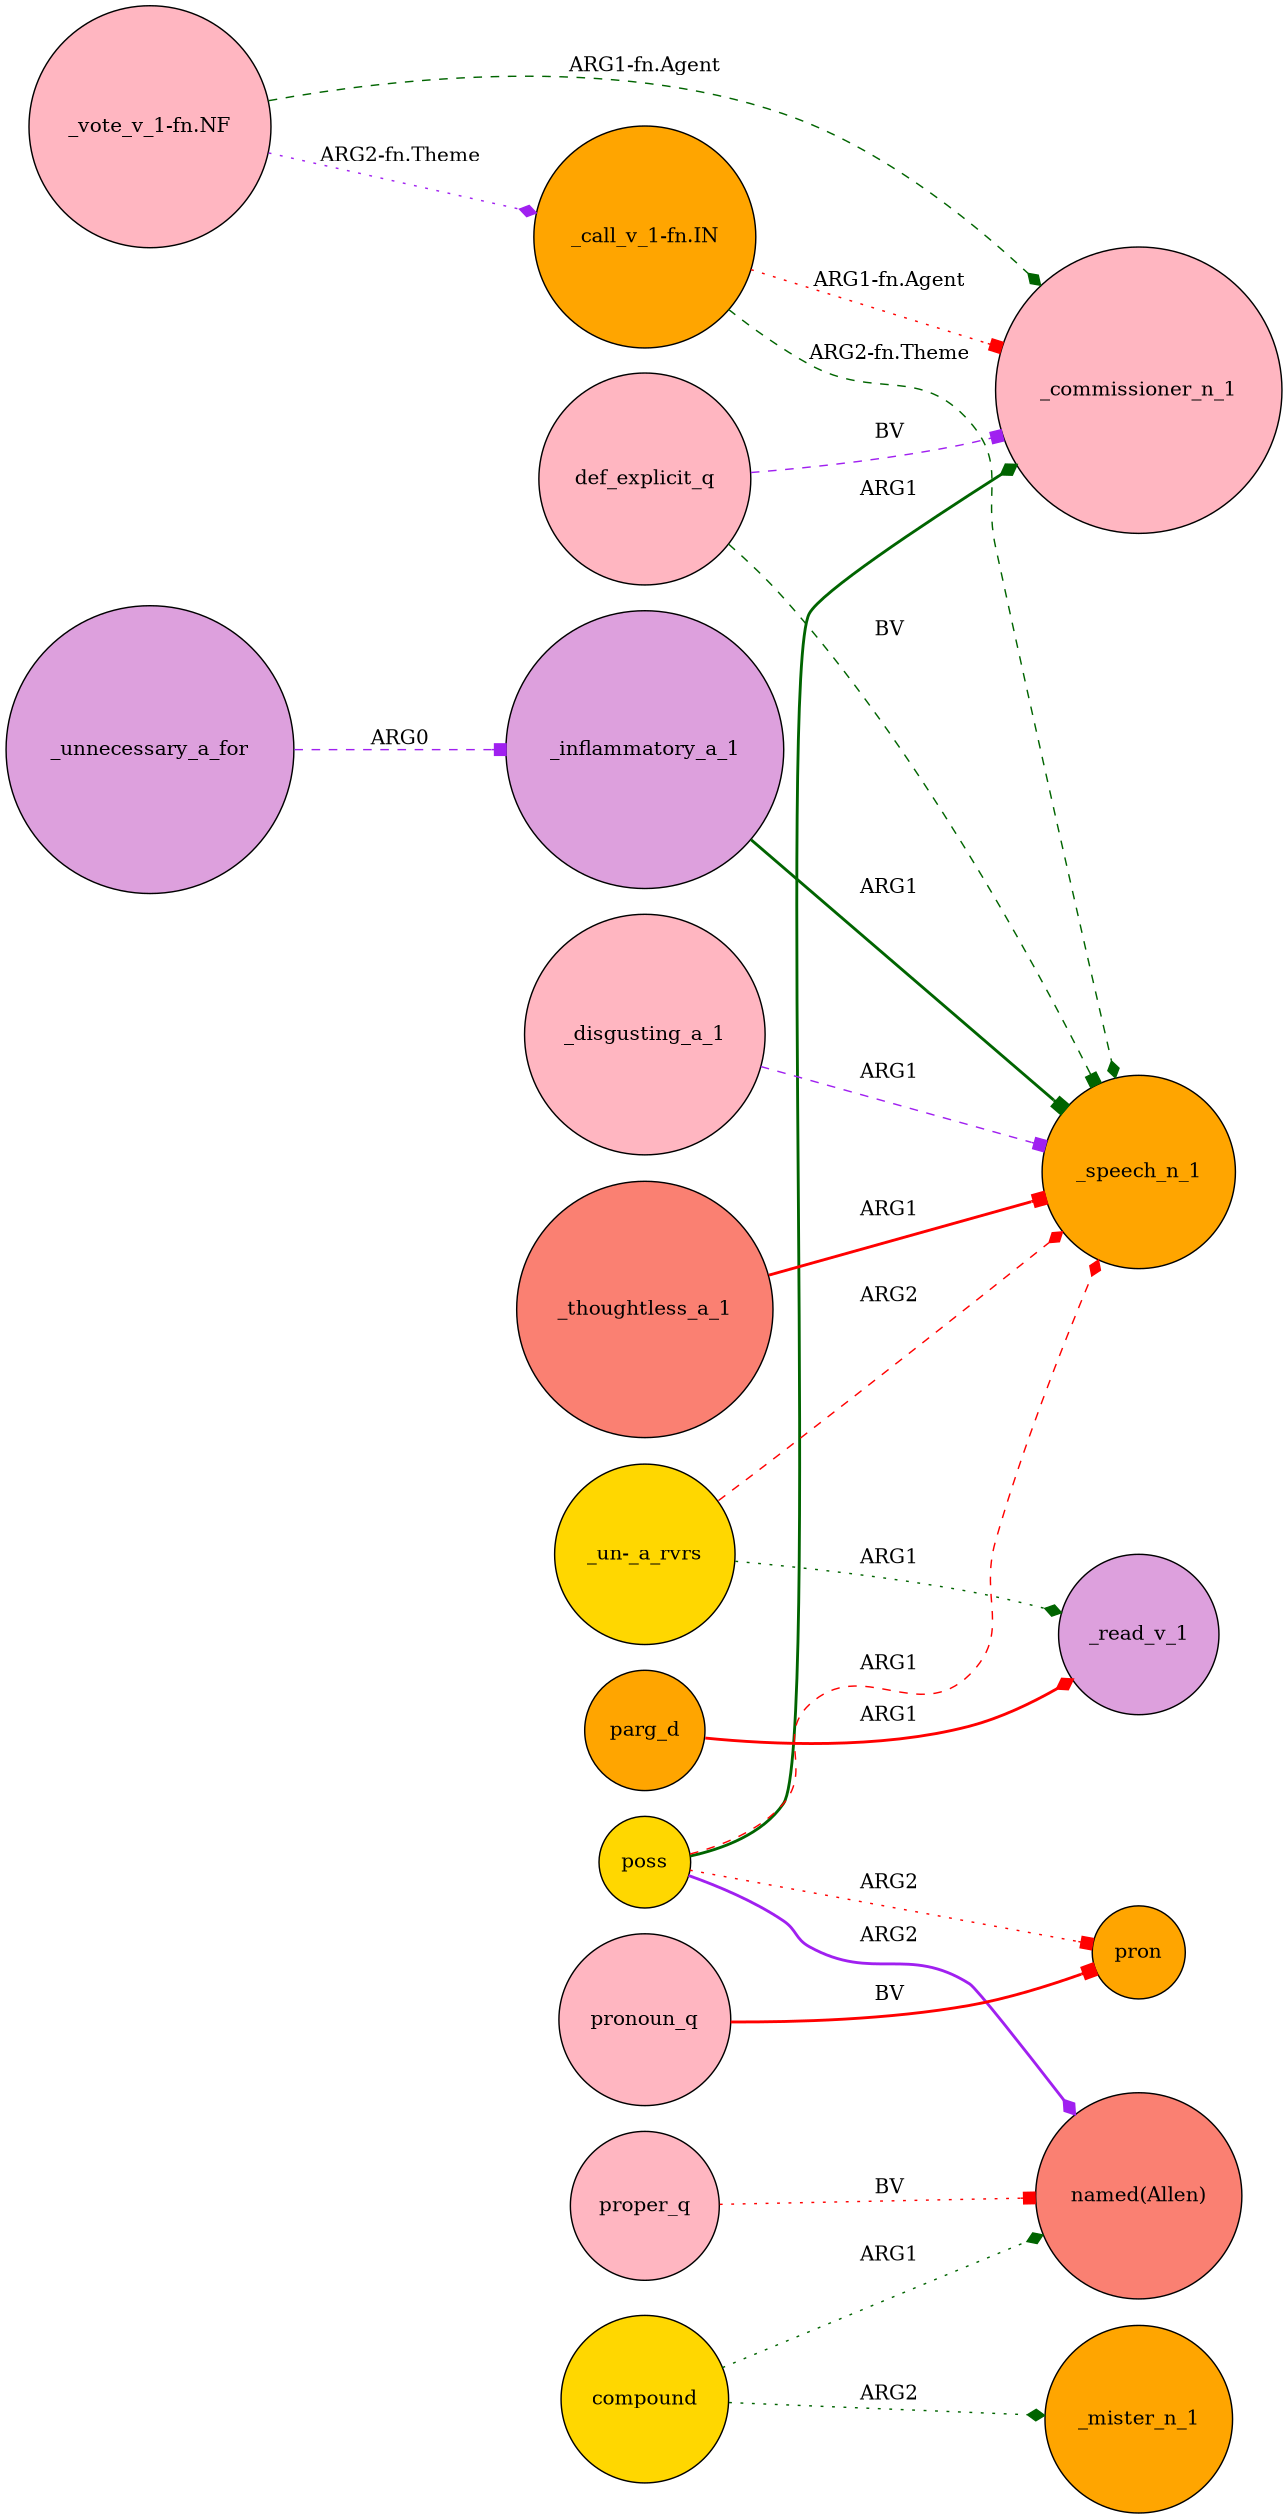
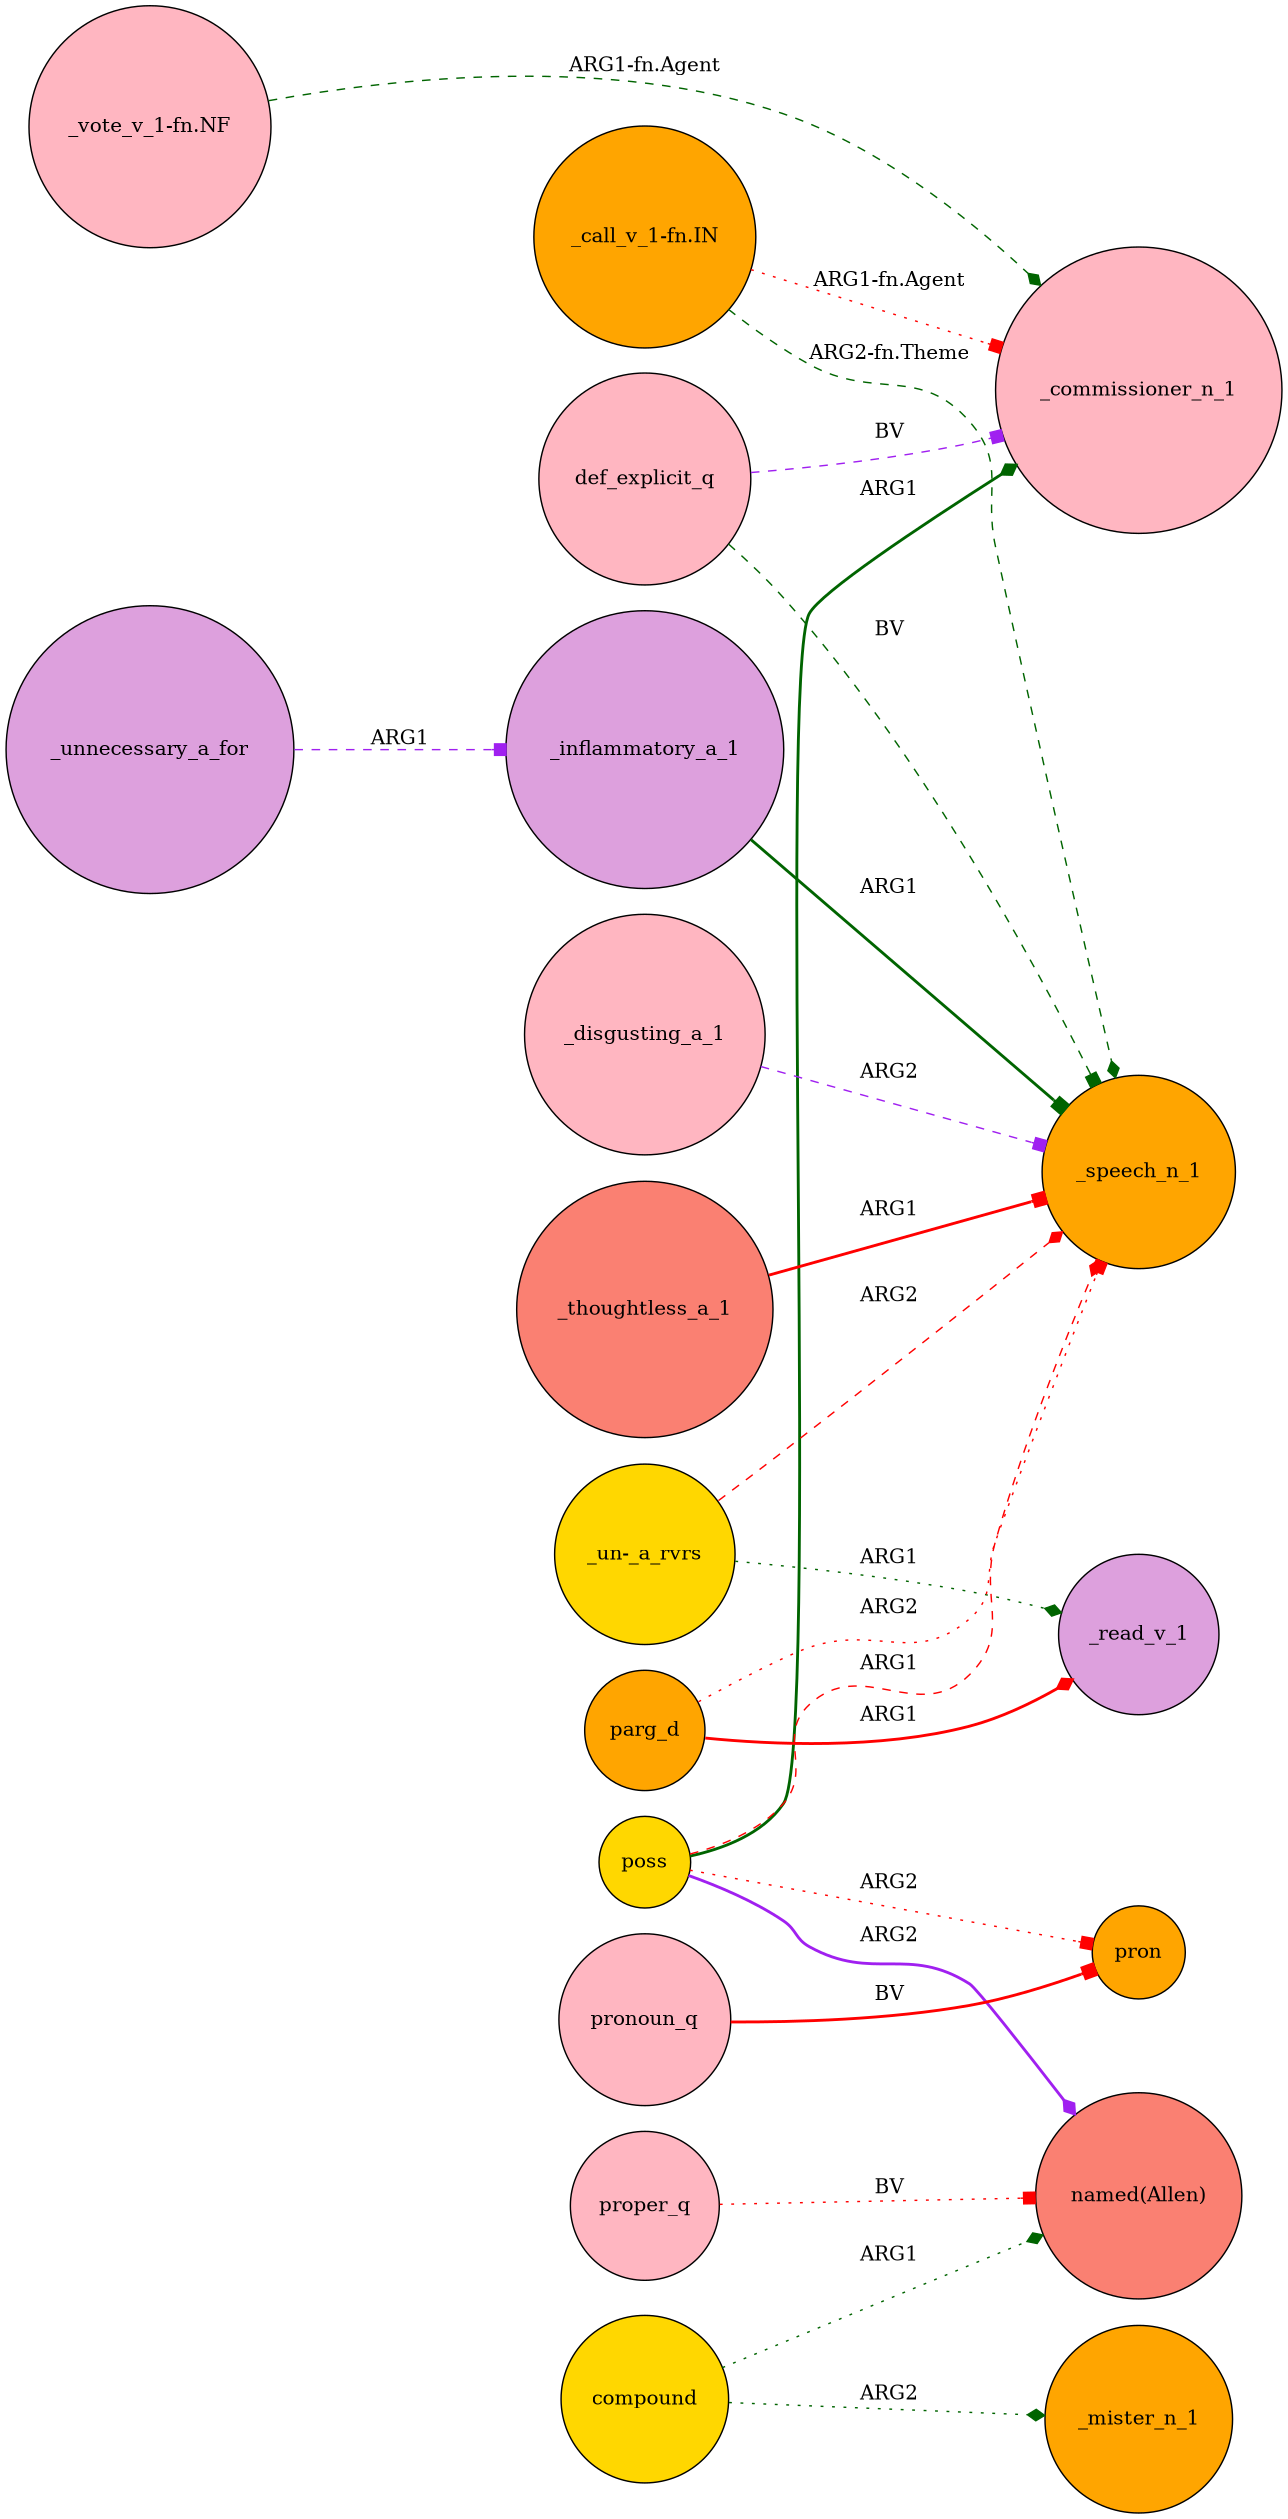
(394, 181) -> none
(400, 739) -> (400, 739)
(889, 1073) -> (889, 1073)
none -> (974, 1614)
